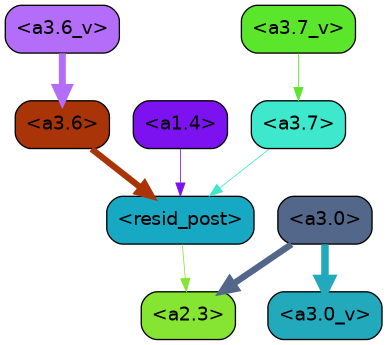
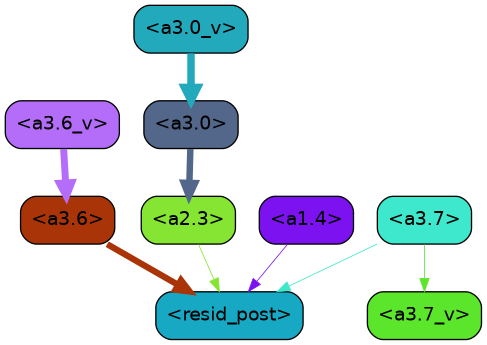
(298, 70) -> (424, 261)
(184, 261) -> (206, 262)
(325, 261) -> (191, 70)
